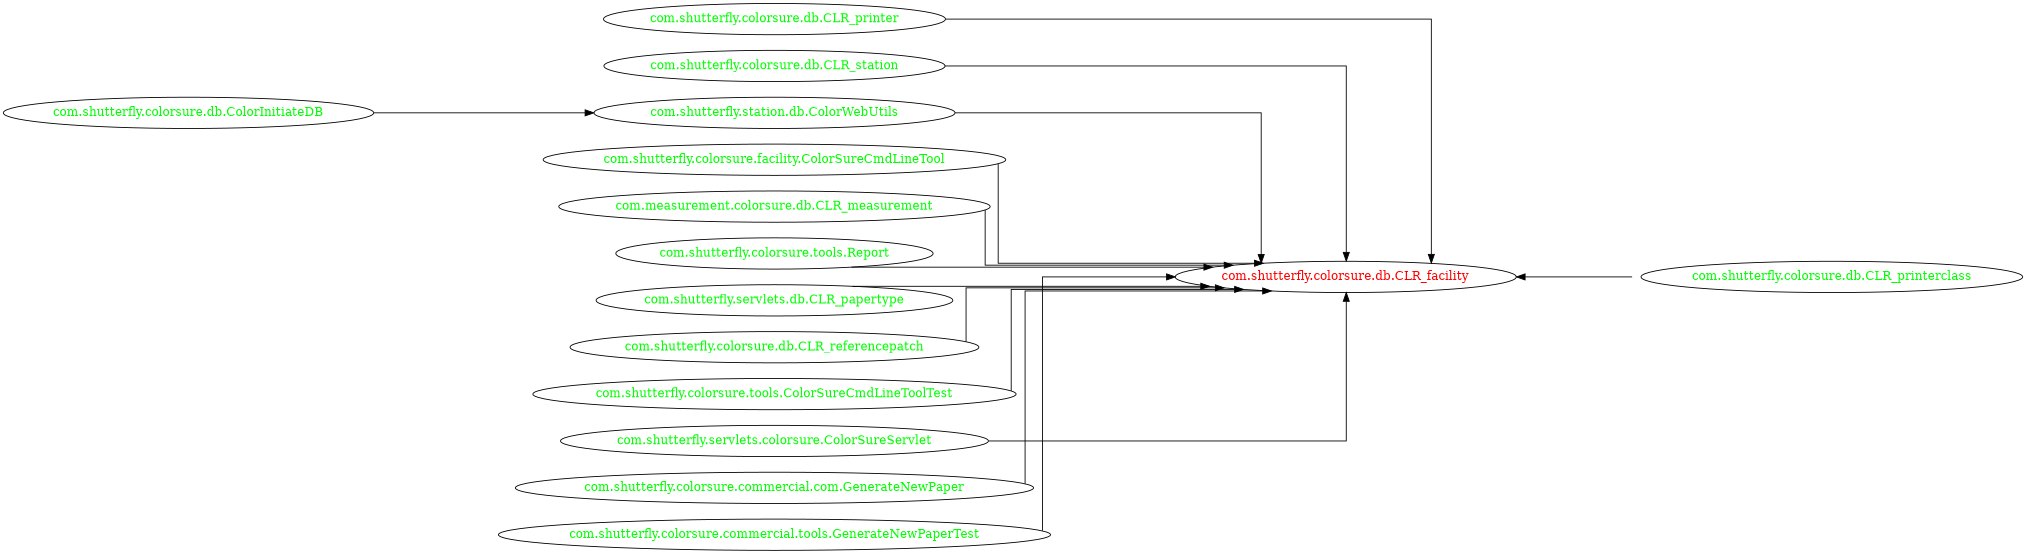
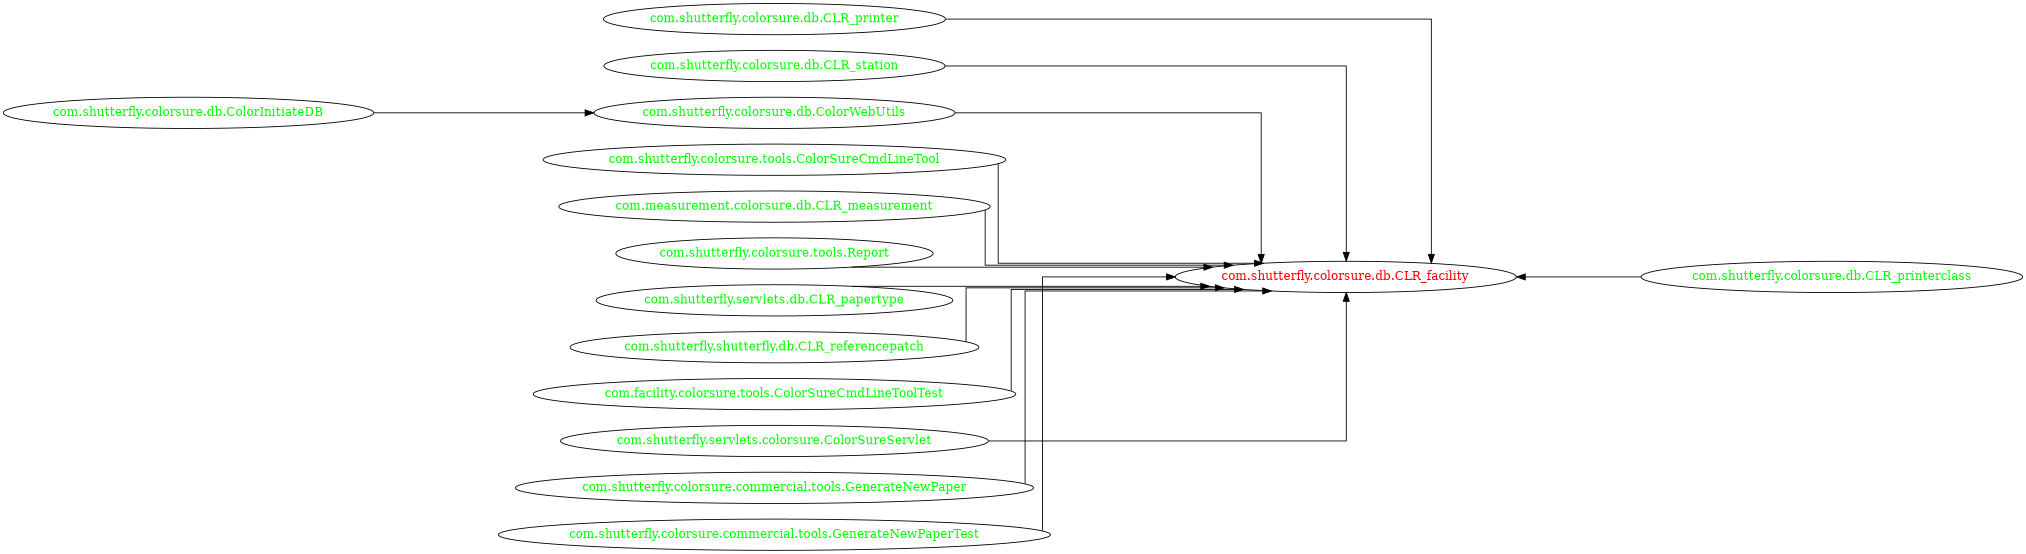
(774, 113) -> (774, 113)
(774, 160) -> (774, 160)
(1579, 277) -> (1583, 277)
(774, 347) -> (774, 347)
(774, 394) -> (774, 394)
(774, 488) -> (774, 488)
